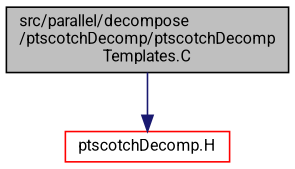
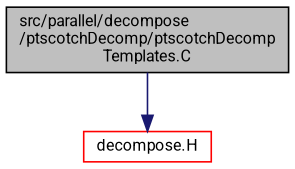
(147, 147) -> (147, 147)
